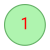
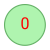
(25, 25) -> (25, 25)
